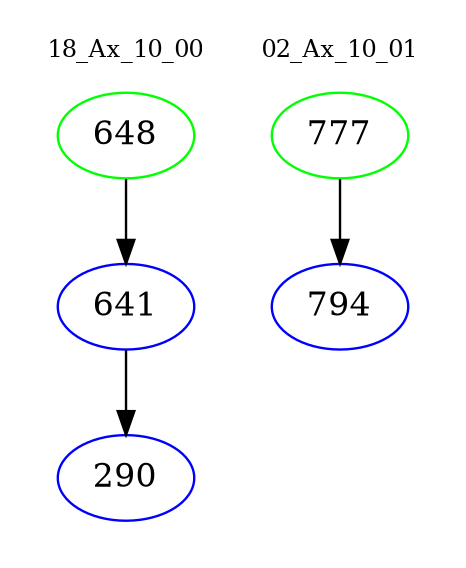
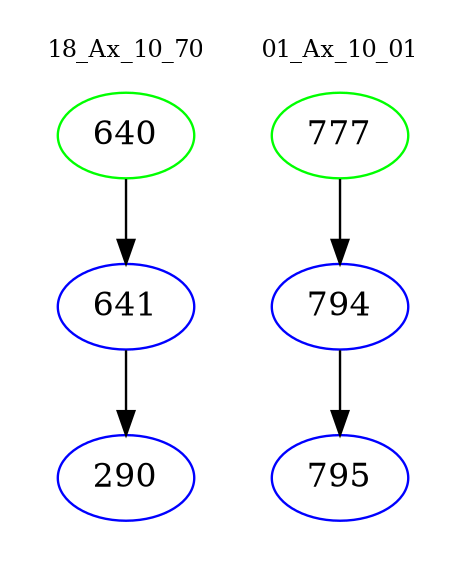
(126, 51) -> (126, 51)
(340, 51) -> (340, 51)
(126, 136) -> (126, 136)
none -> (340, 478)
